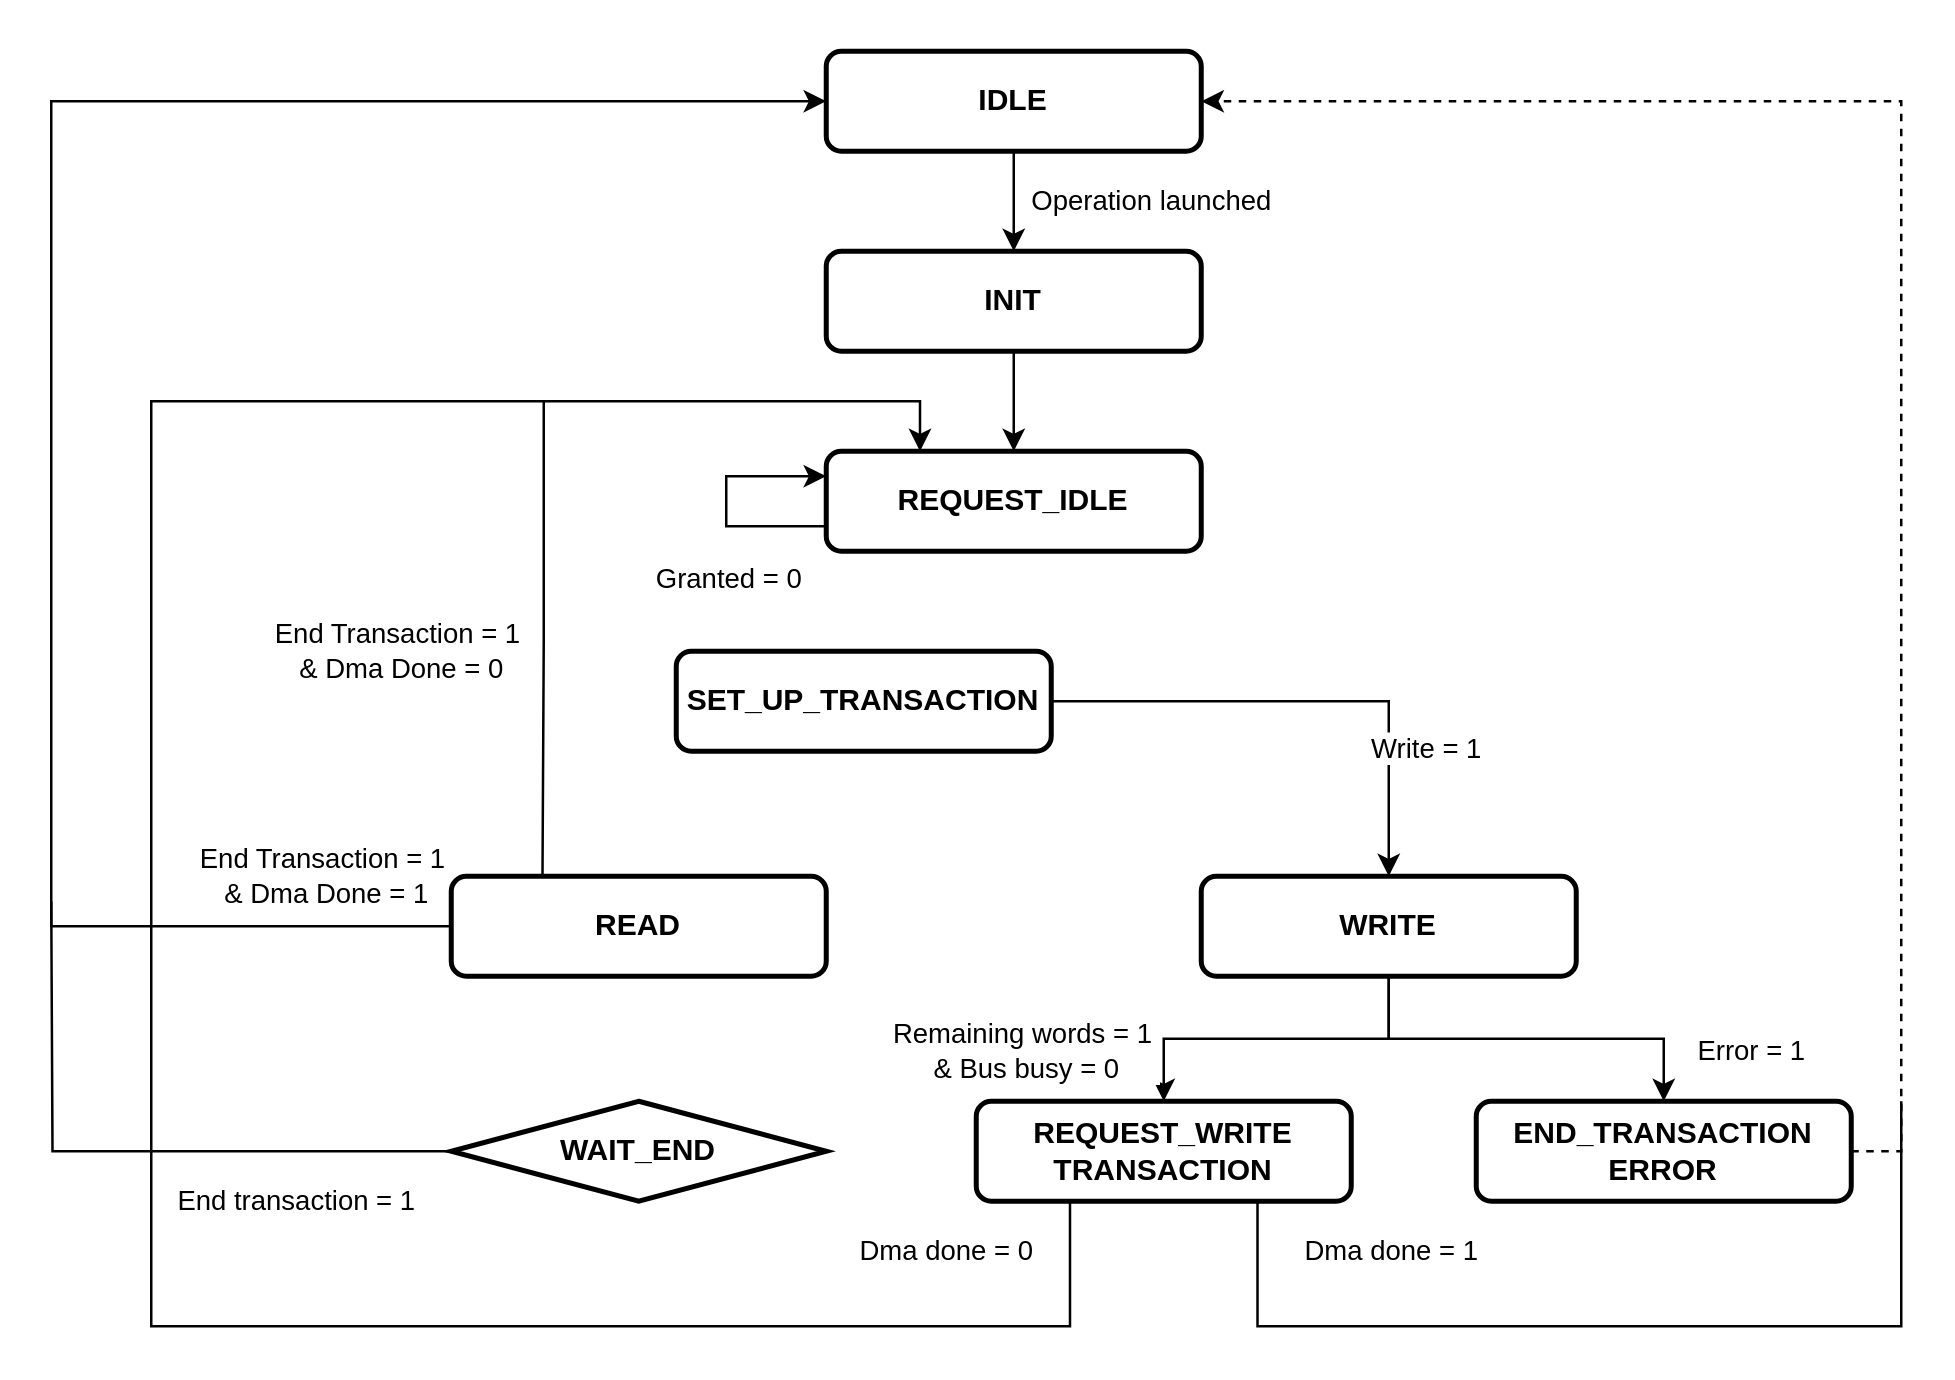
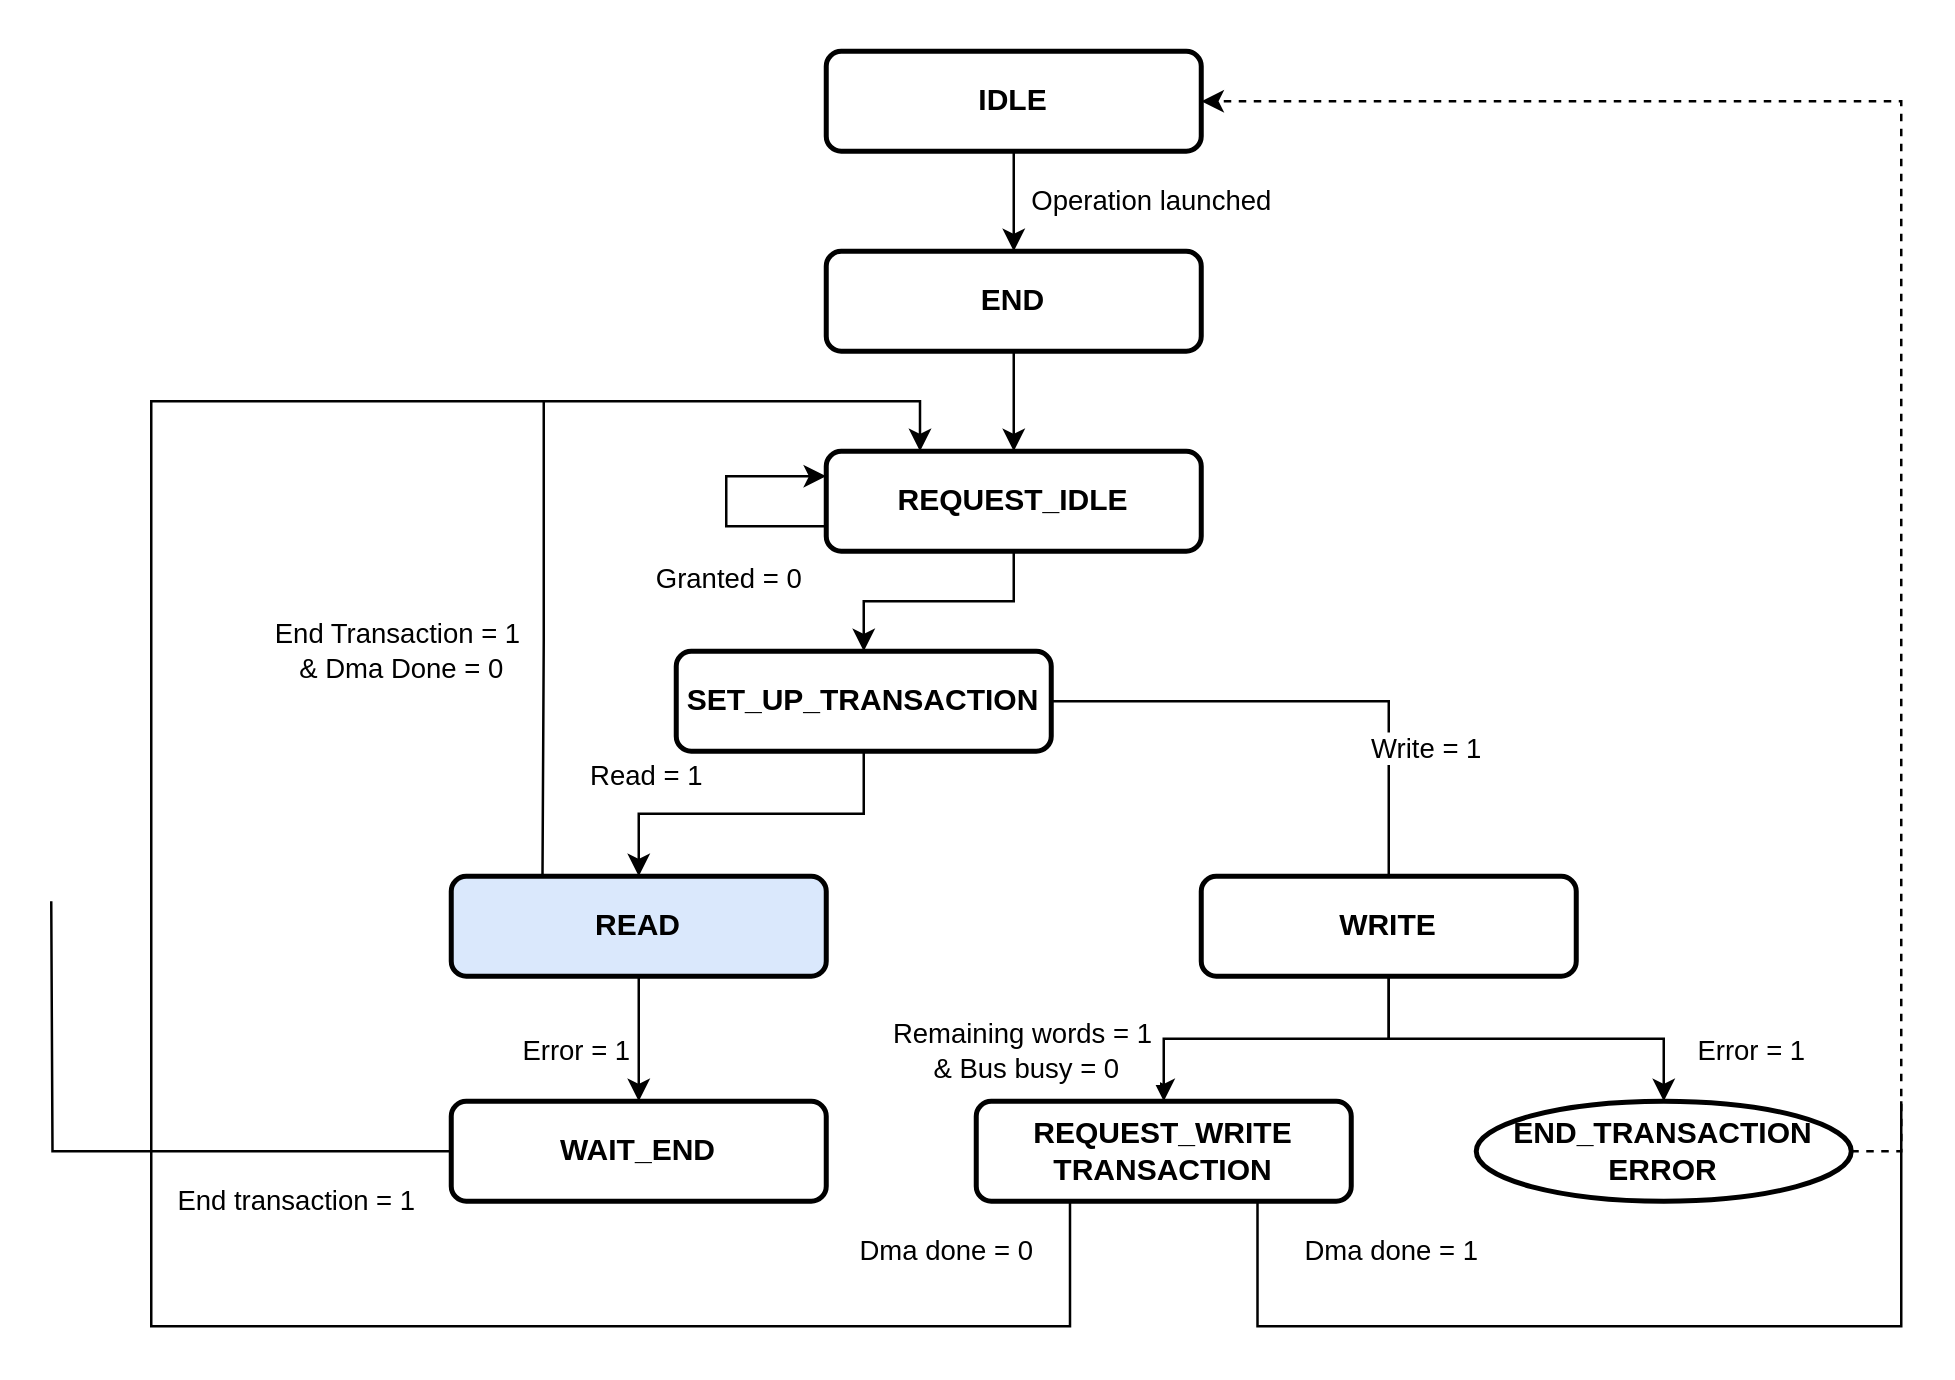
(51, 121) -> none
(1014, 301) -> (1014, 301)
none -> (947, 601)
none -> (759, 814)
(1389, 858) -> (1389, 865)
(639, 926) -> (639, 926)
none -> (639, 1031)
(639, 1151) -> (639, 1151)
(1664, 1151) -> (1664, 1151)
